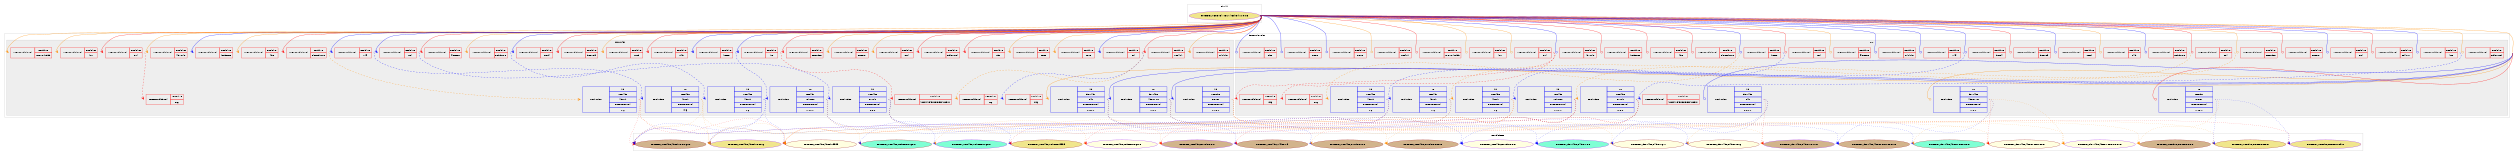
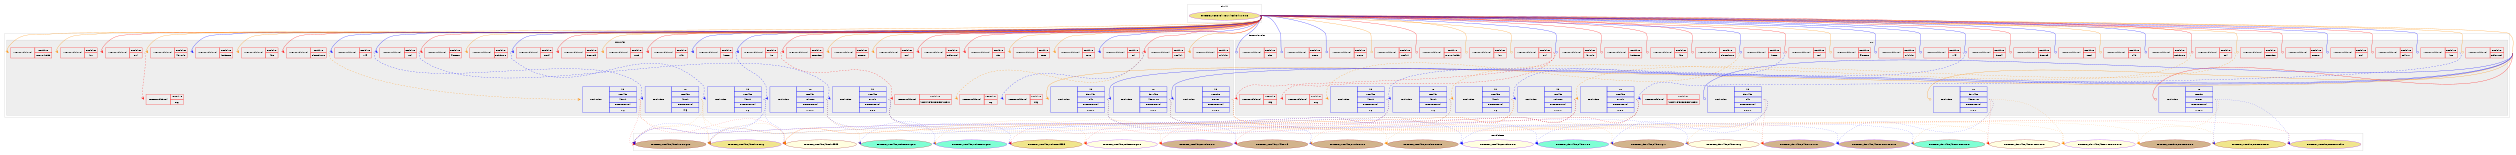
(1649, 144) -> (1649, 144)
(1874, 144) -> (1874, 144)
